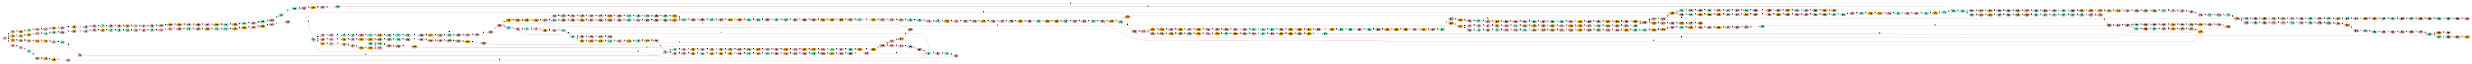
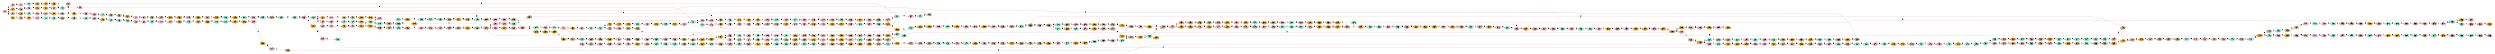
(679, 20) -> (707, 39)
(366, 35) -> (366, 24)
